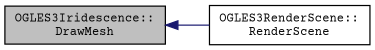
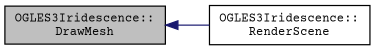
(290, 25) -> (290, 25)
